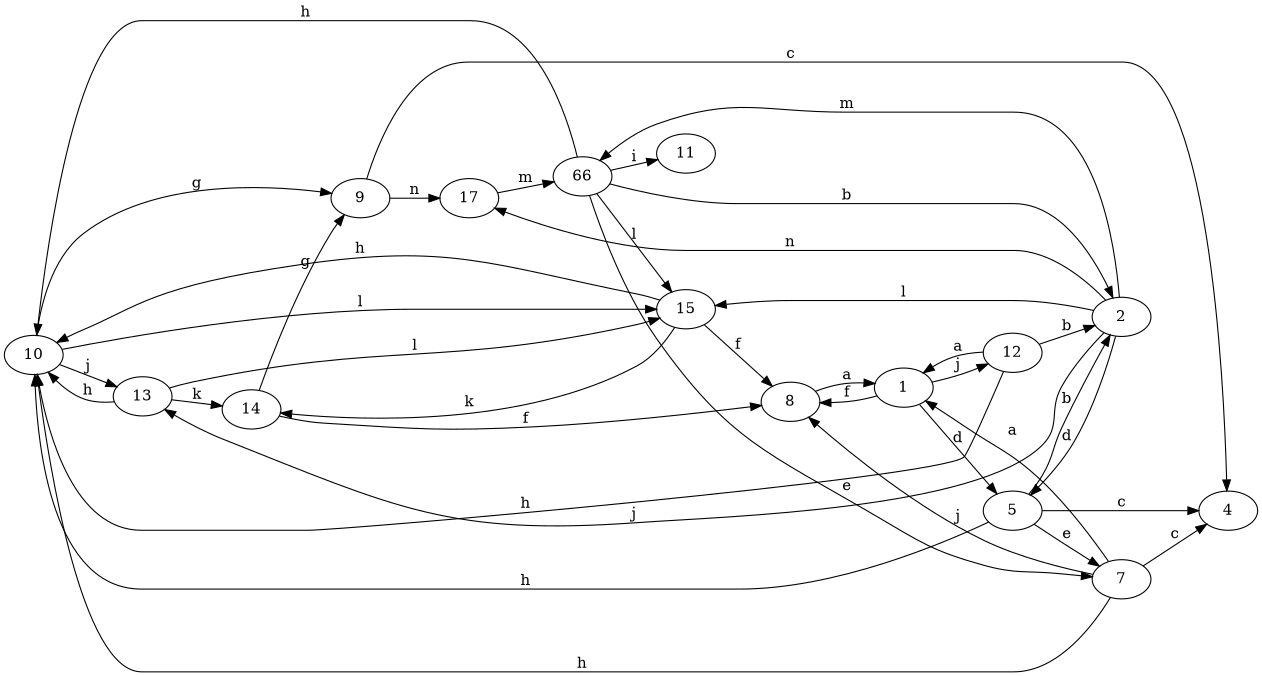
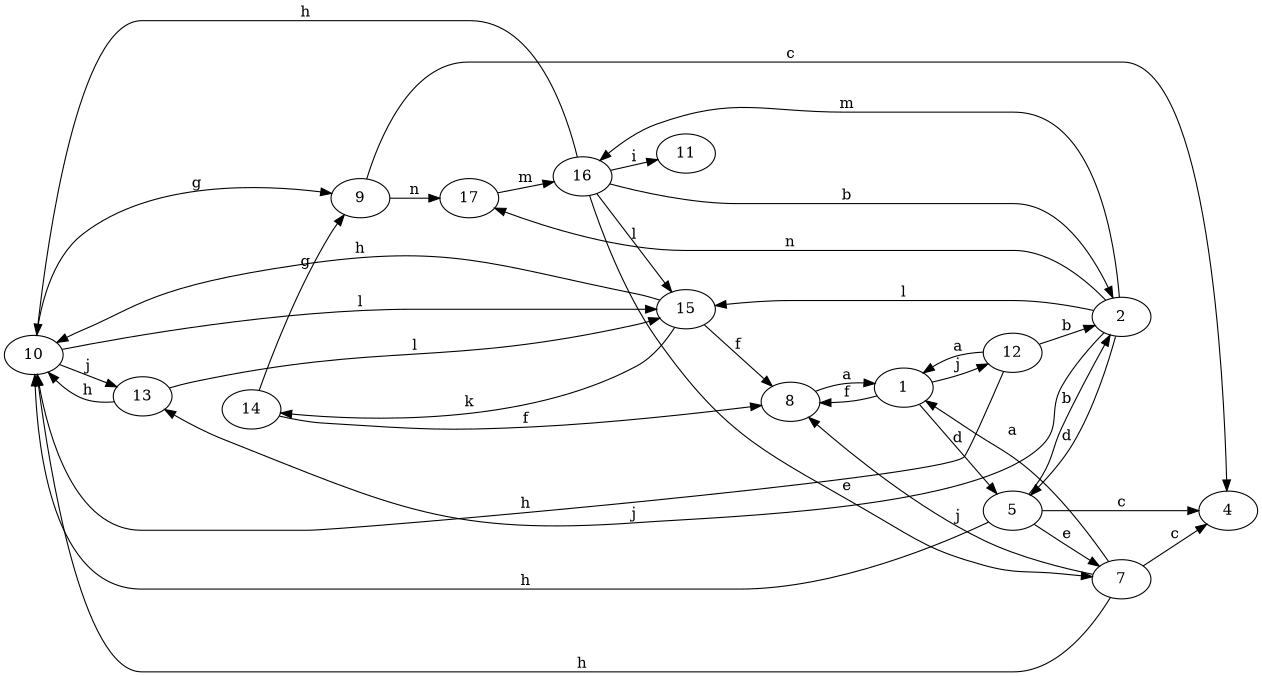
(583, 176) -> (583, 176)
(191, 402) -> none
